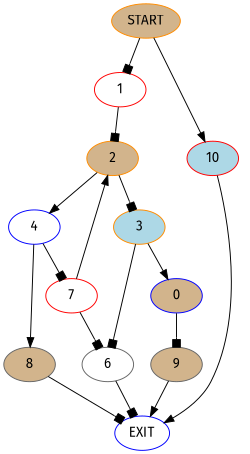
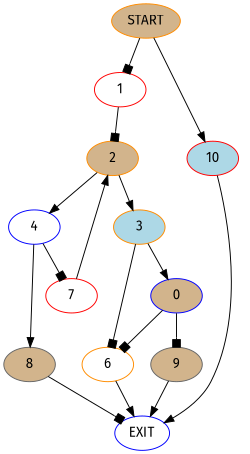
(124, 188) -> (124, 188)
(87, 326) -> (146, 327)
(108, 364) -> (108, 364)
(123, 394) -> (123, 394)
